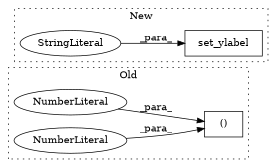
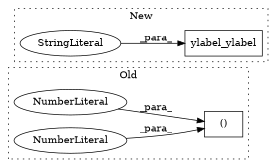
(224, 43) -> (224, 43)
